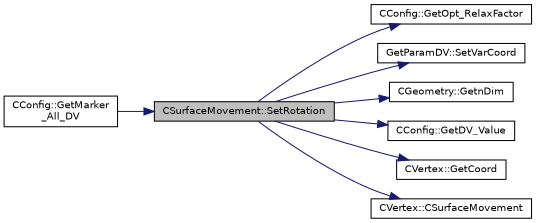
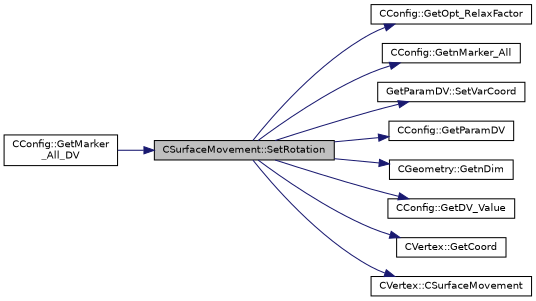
none -> (451, 53)
none -> (451, 131)
